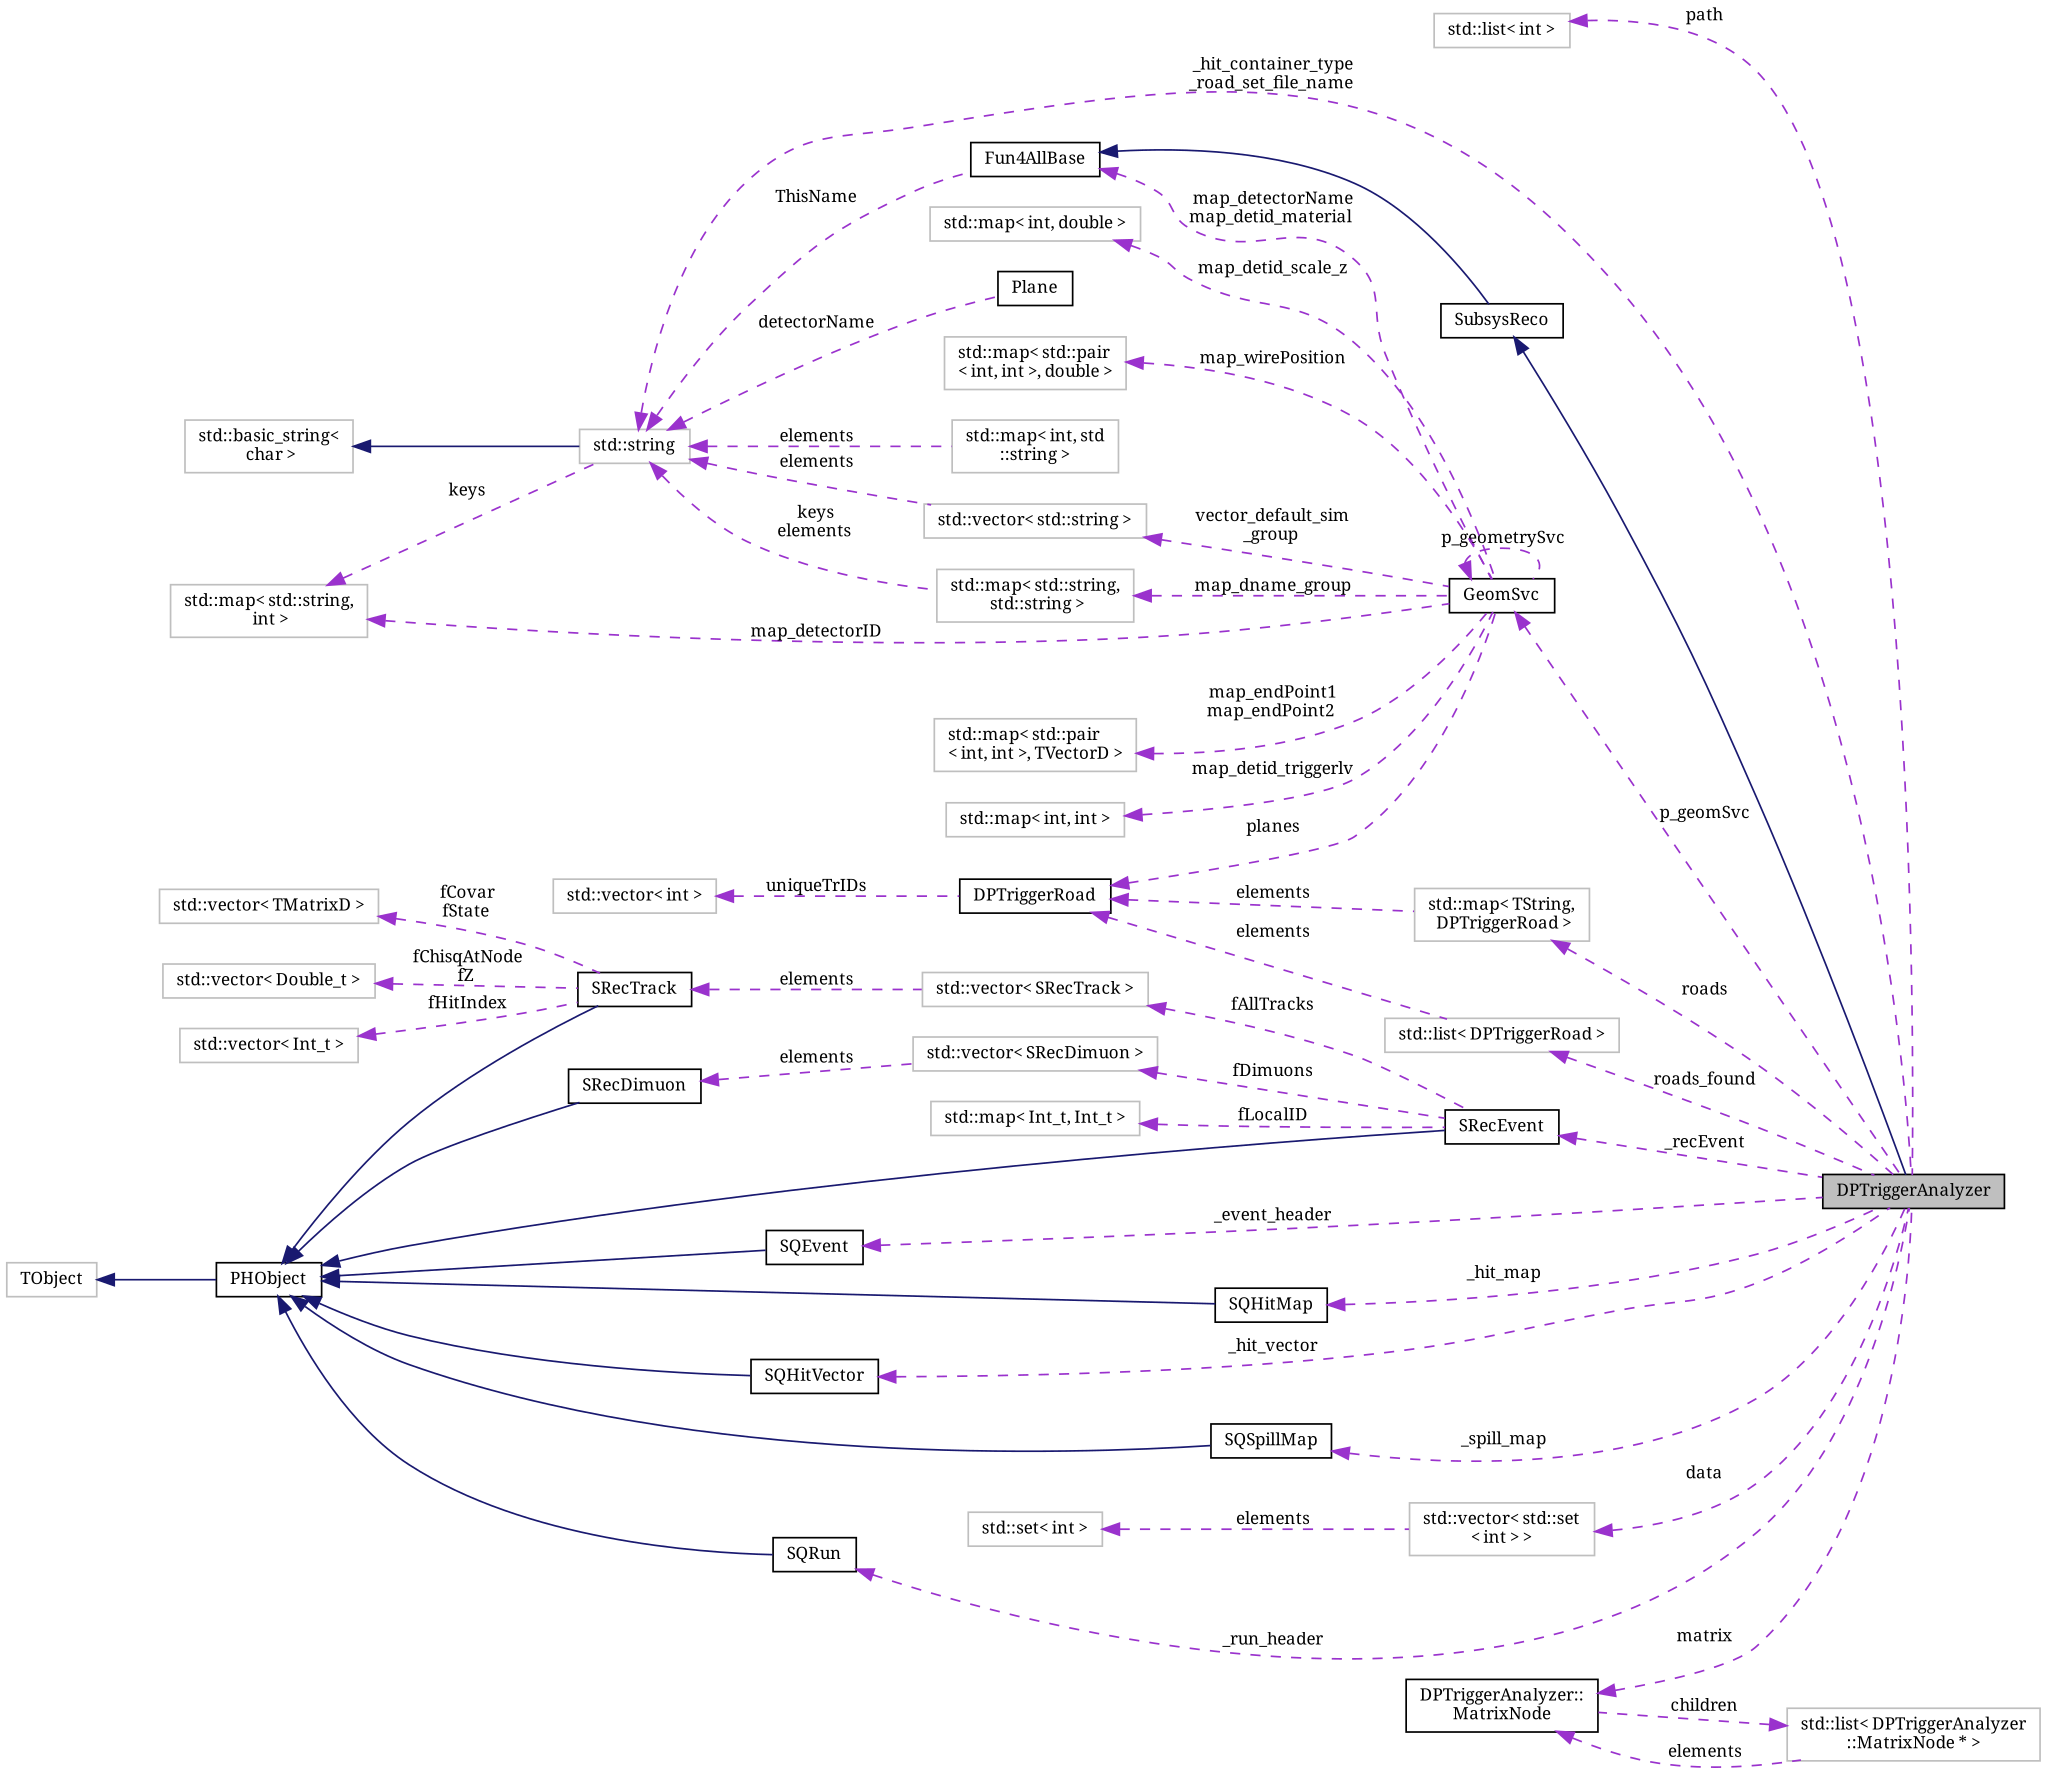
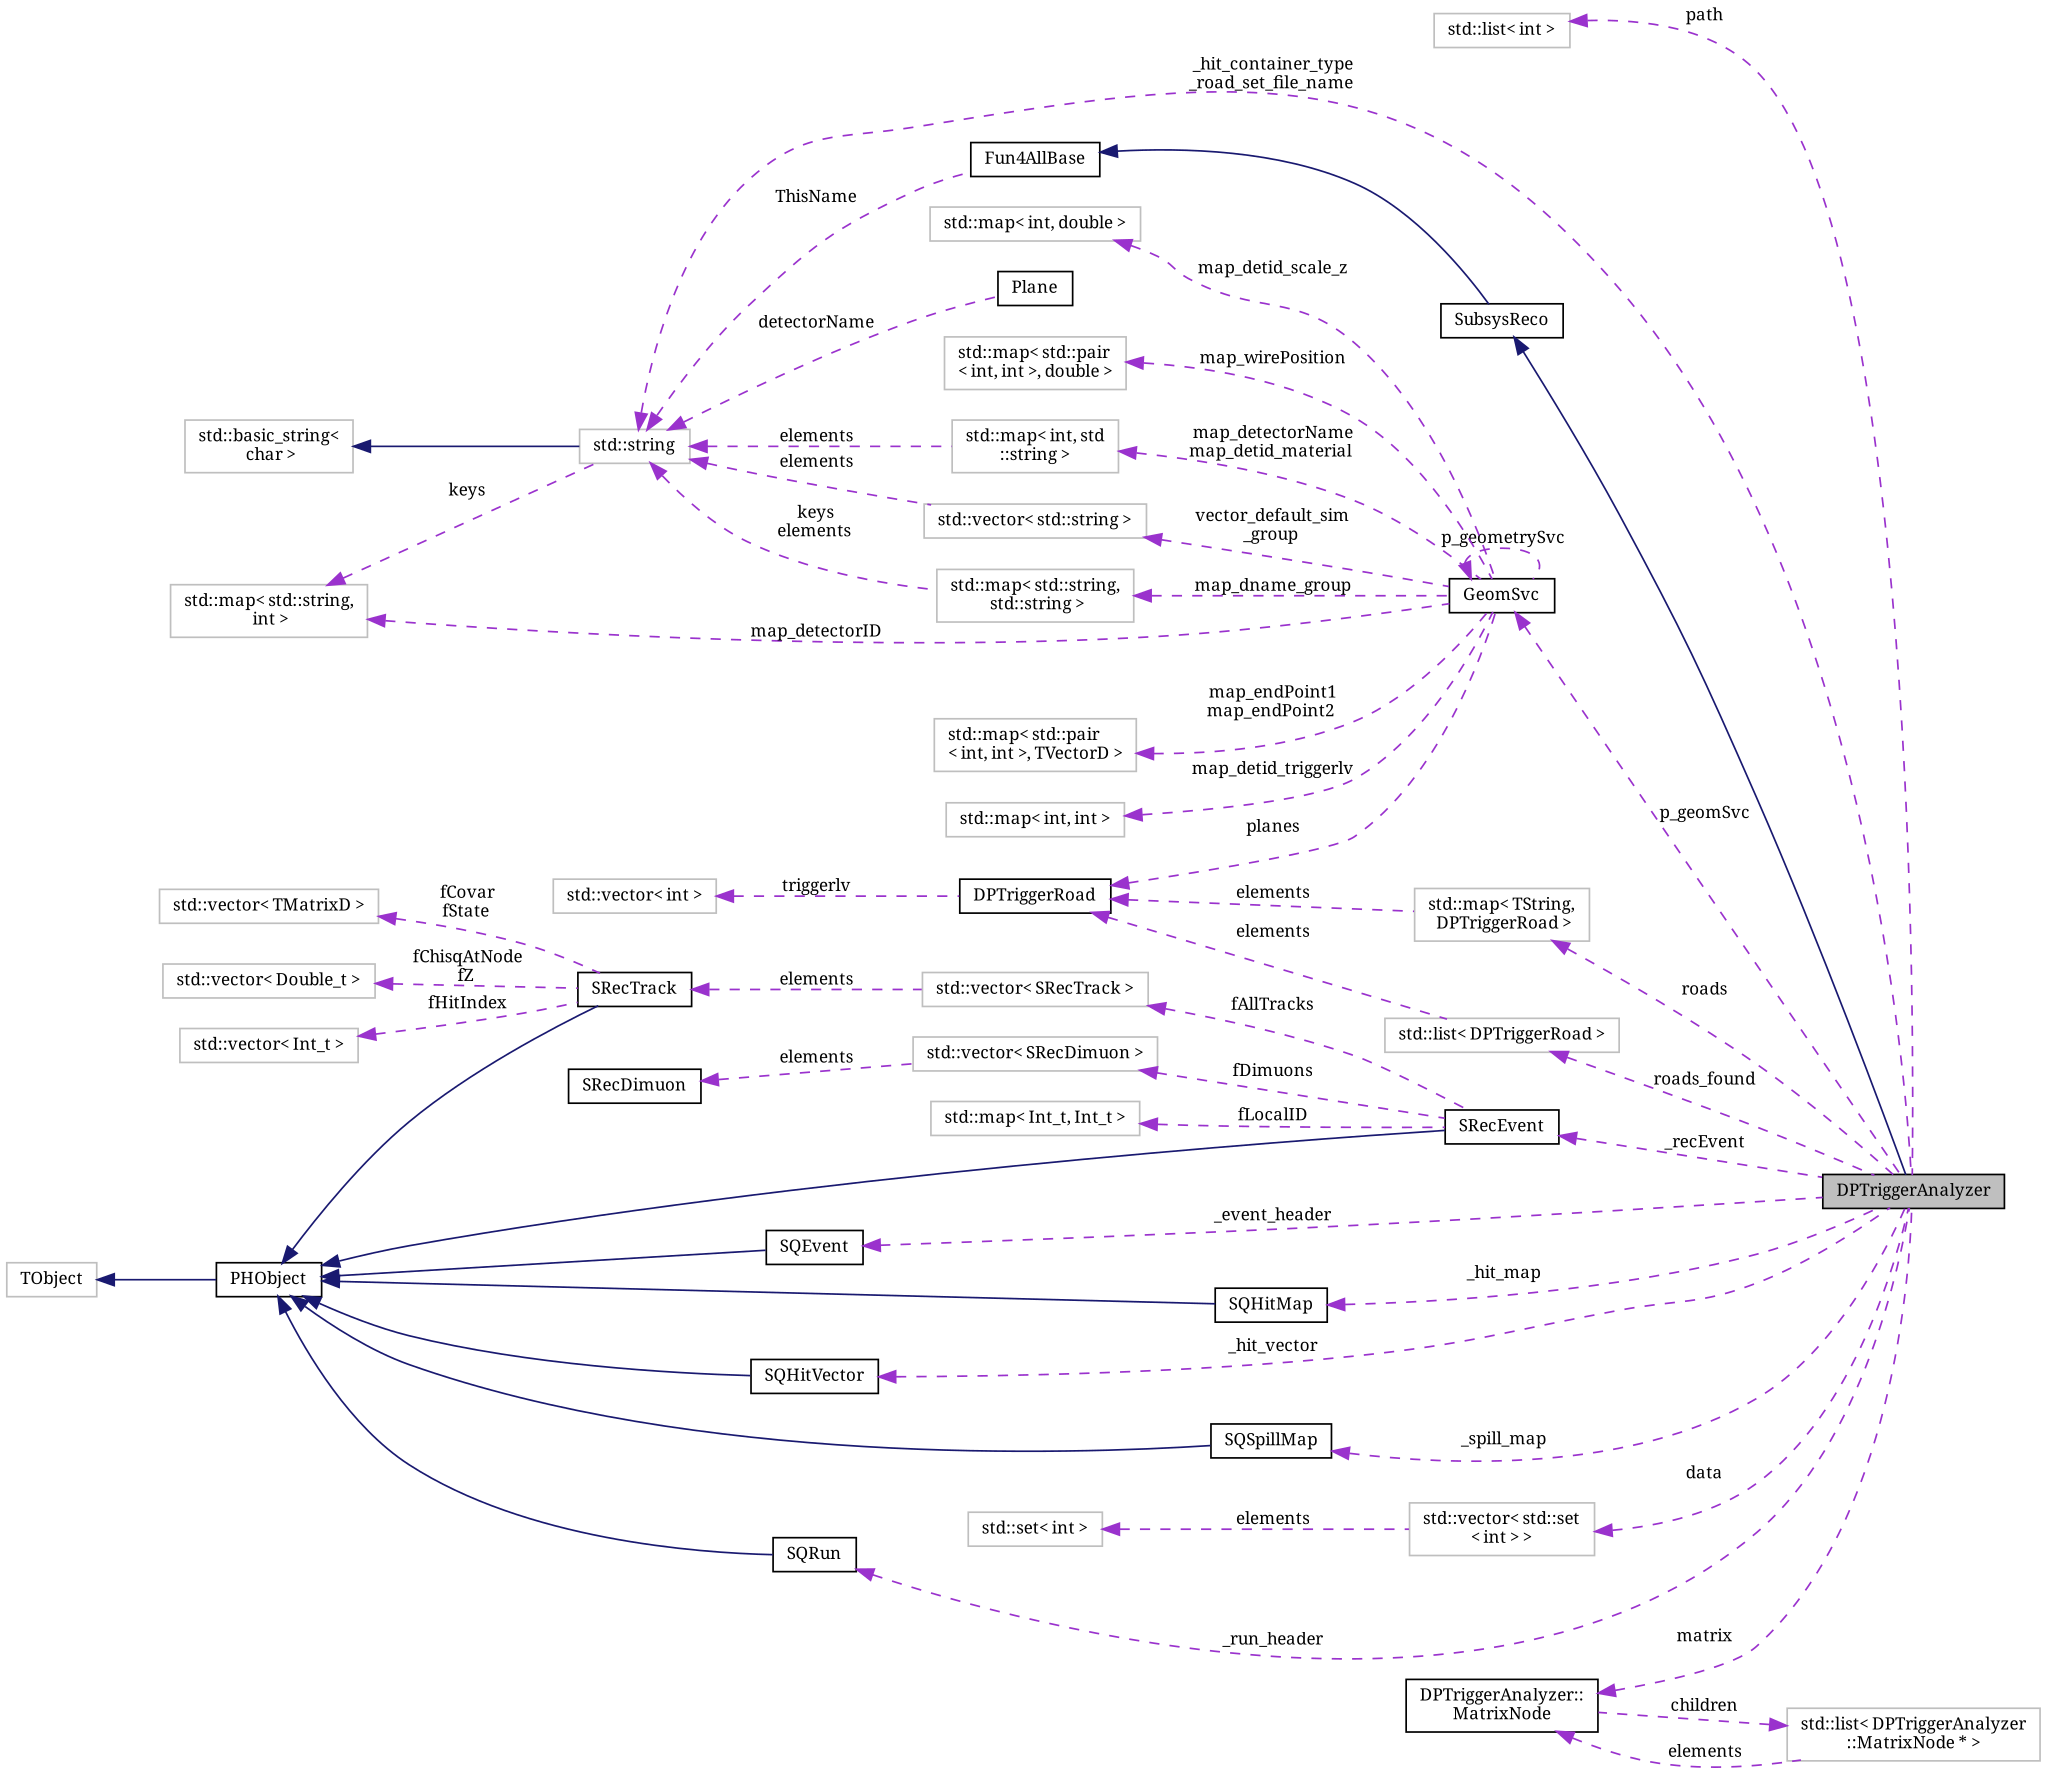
(1375, 296) -> (1319, 489)
(815, 887) -> (815, 887)
(427, 1156) -> none
